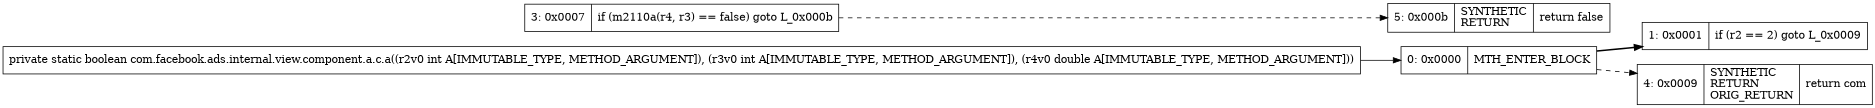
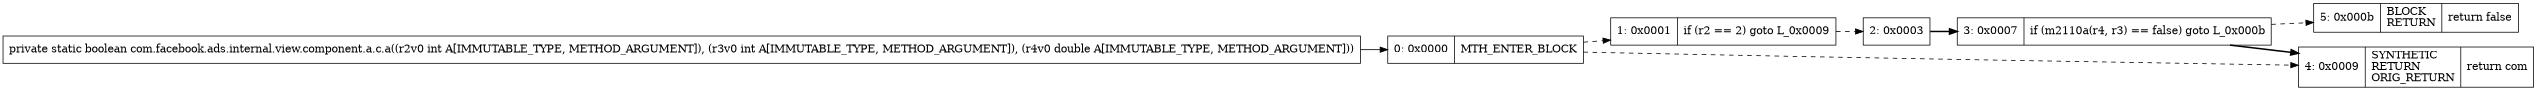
(1494, 12) -> (2406, 12)
none -> (1897, 31)
(1616, 49) -> (1593, 41)
none -> (2260, 49)
